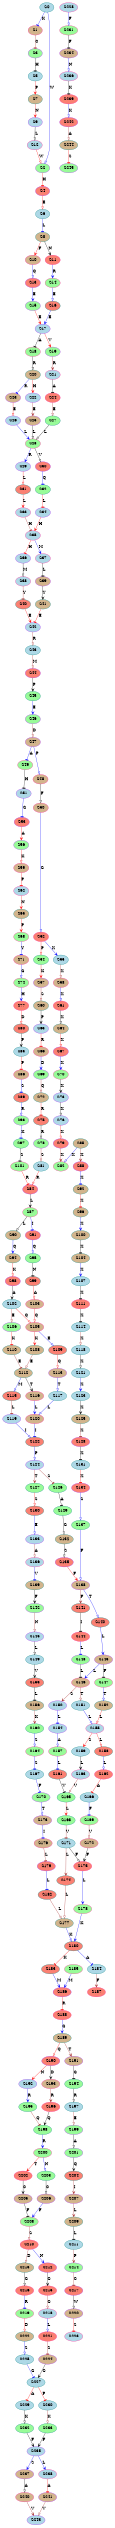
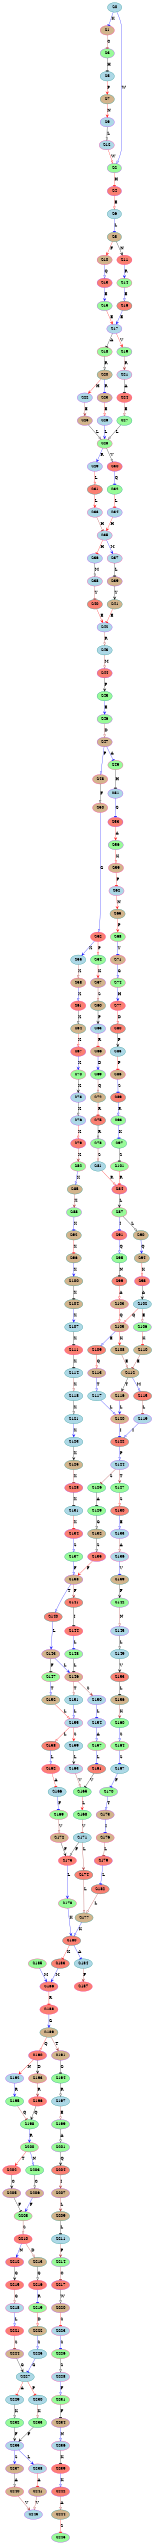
(72, 1154) -> (77, 1177)
(81, 1166) -> (74, 1212)
none -> (61, 2354)
